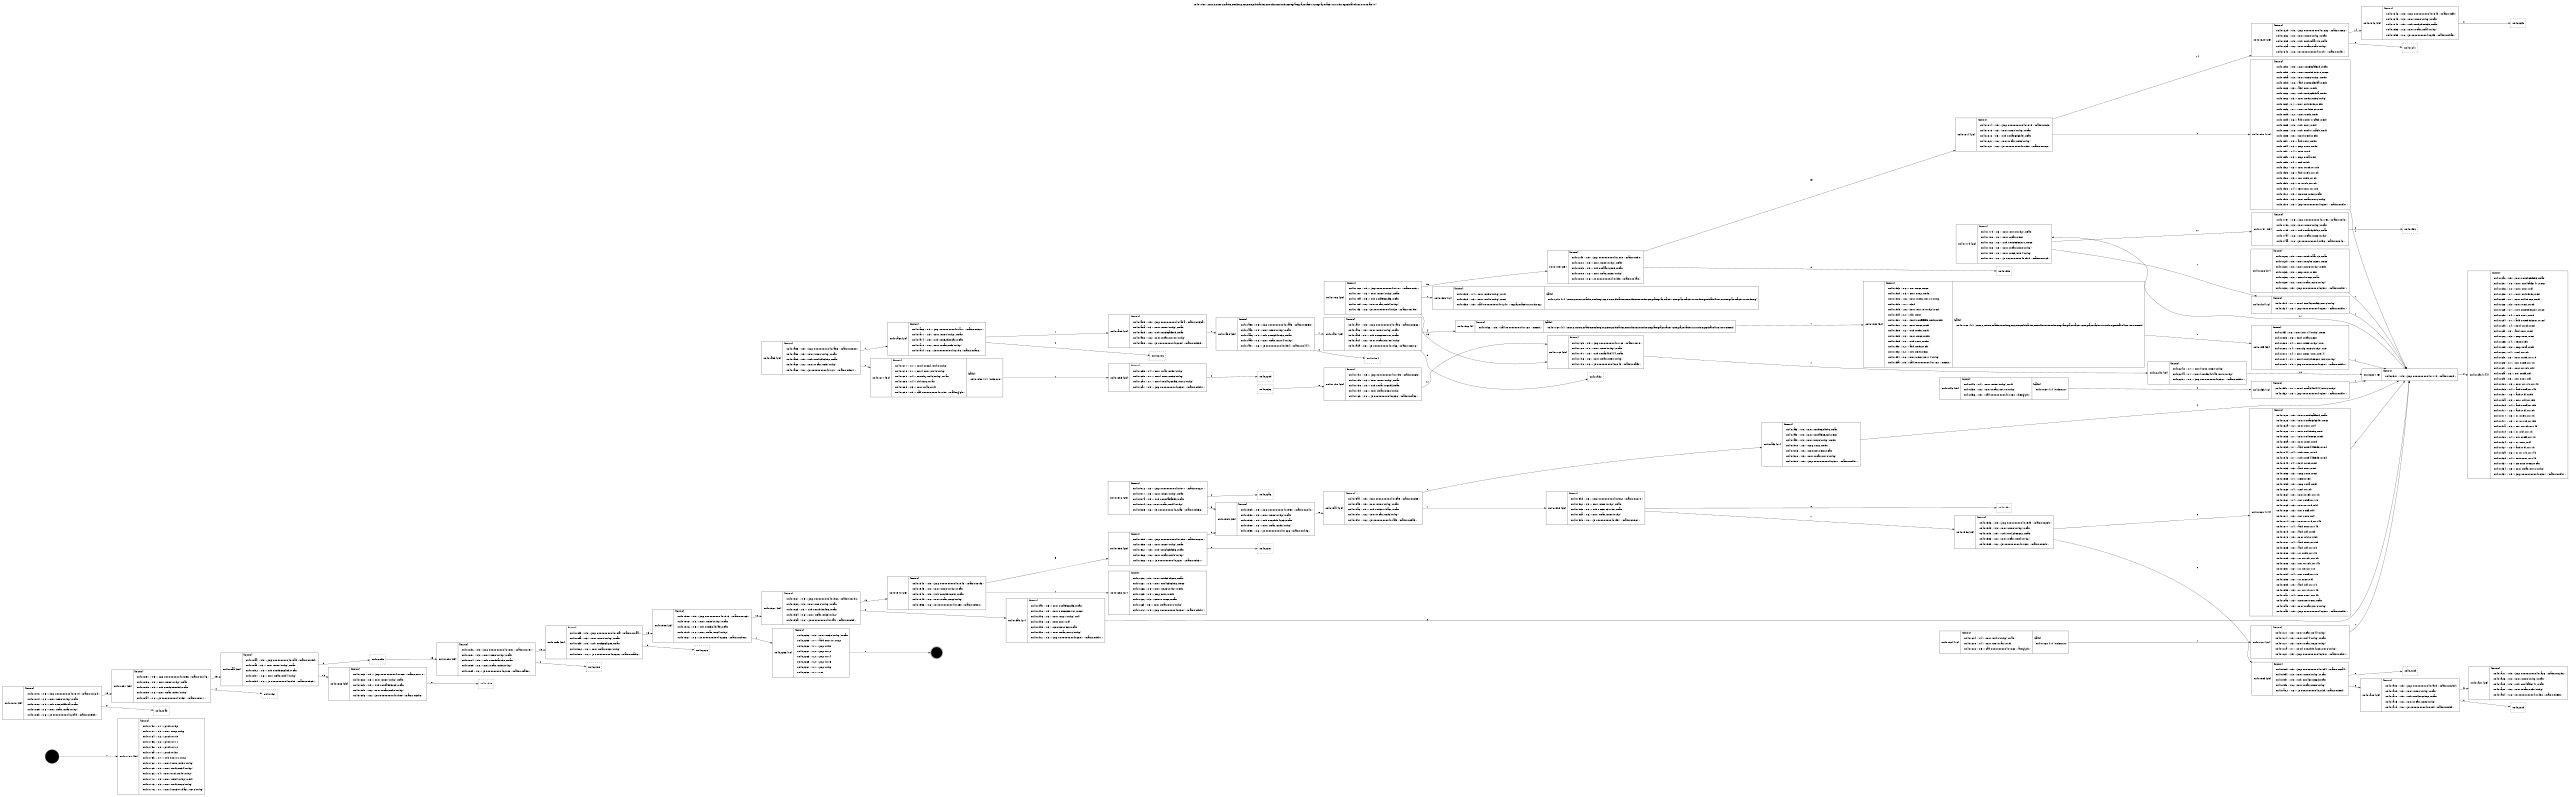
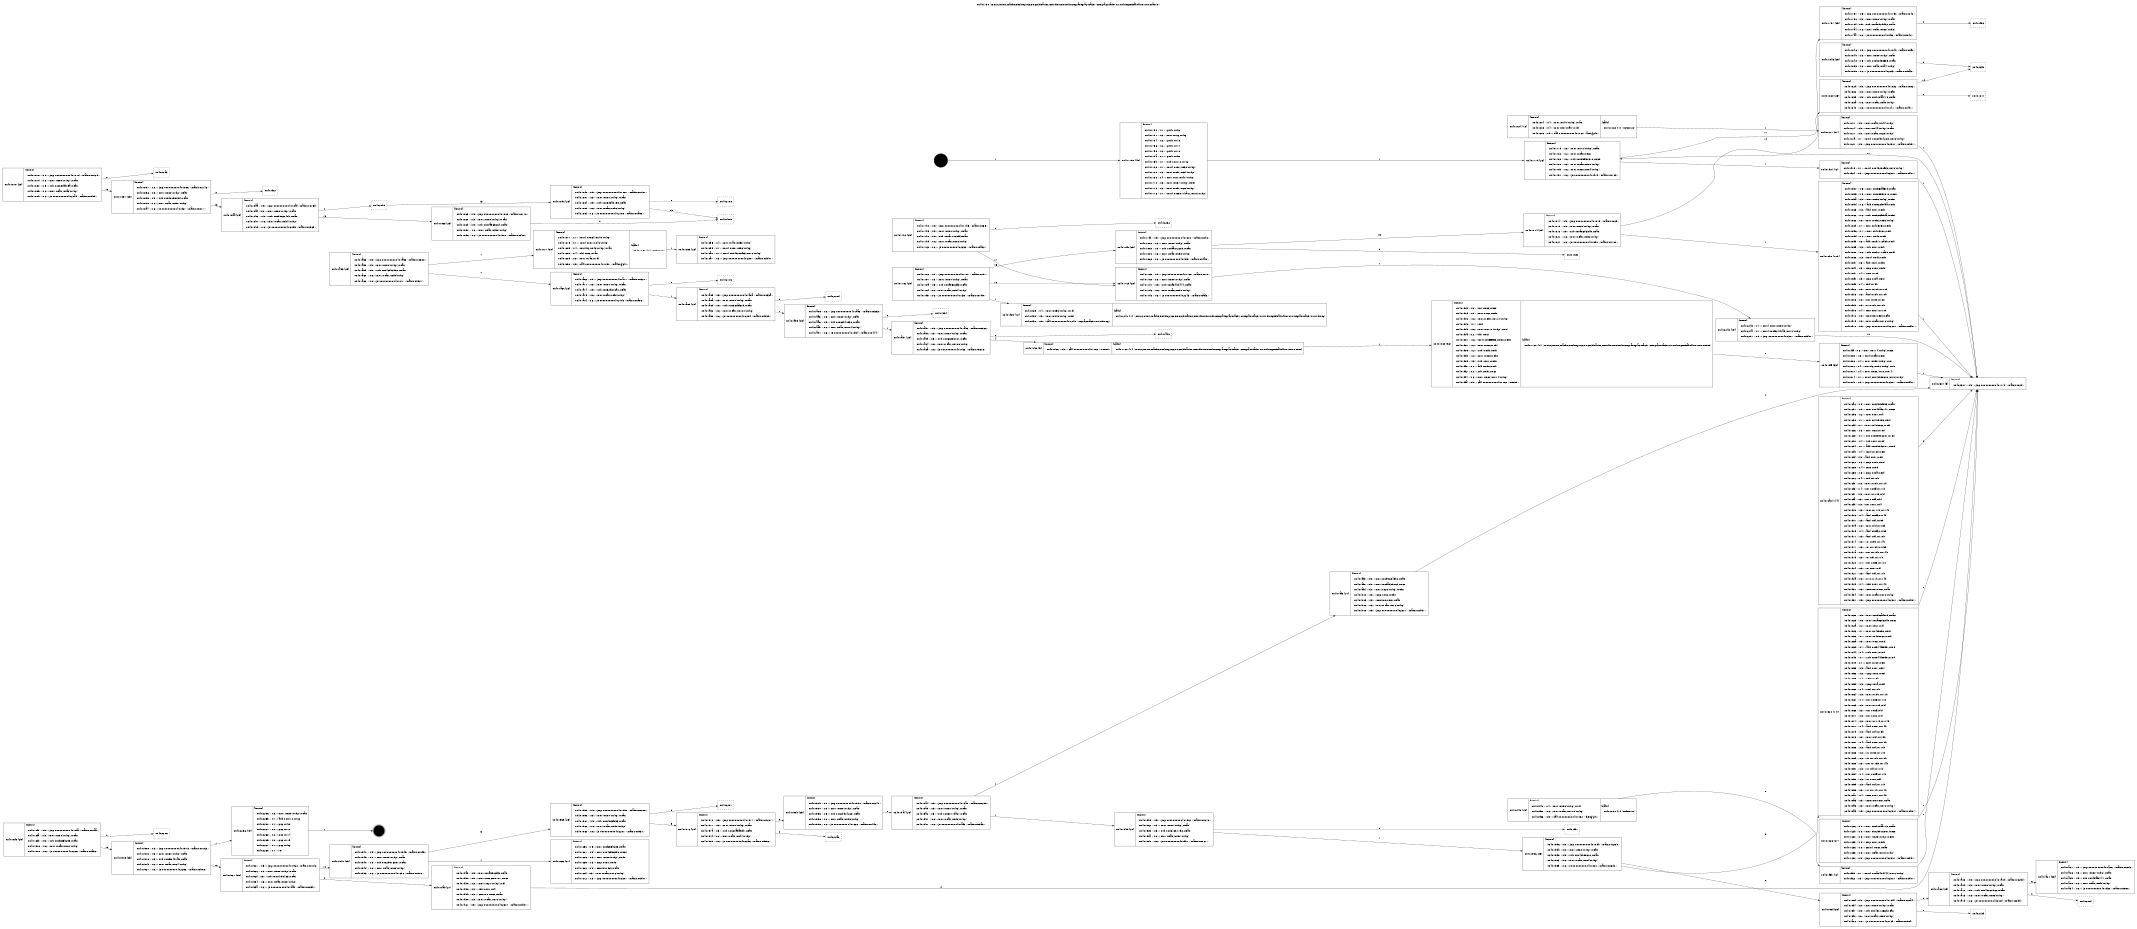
(2354, 32) -> (1943, 76)
none -> (1365, 160)
(2462, 375) -> (1945, 419)
(1231, 377) -> (799, 299)
(1298, 388) -> (1072, 225)
(1210, 534) -> (662, 825)
(540, 651) -> (683, 213)
